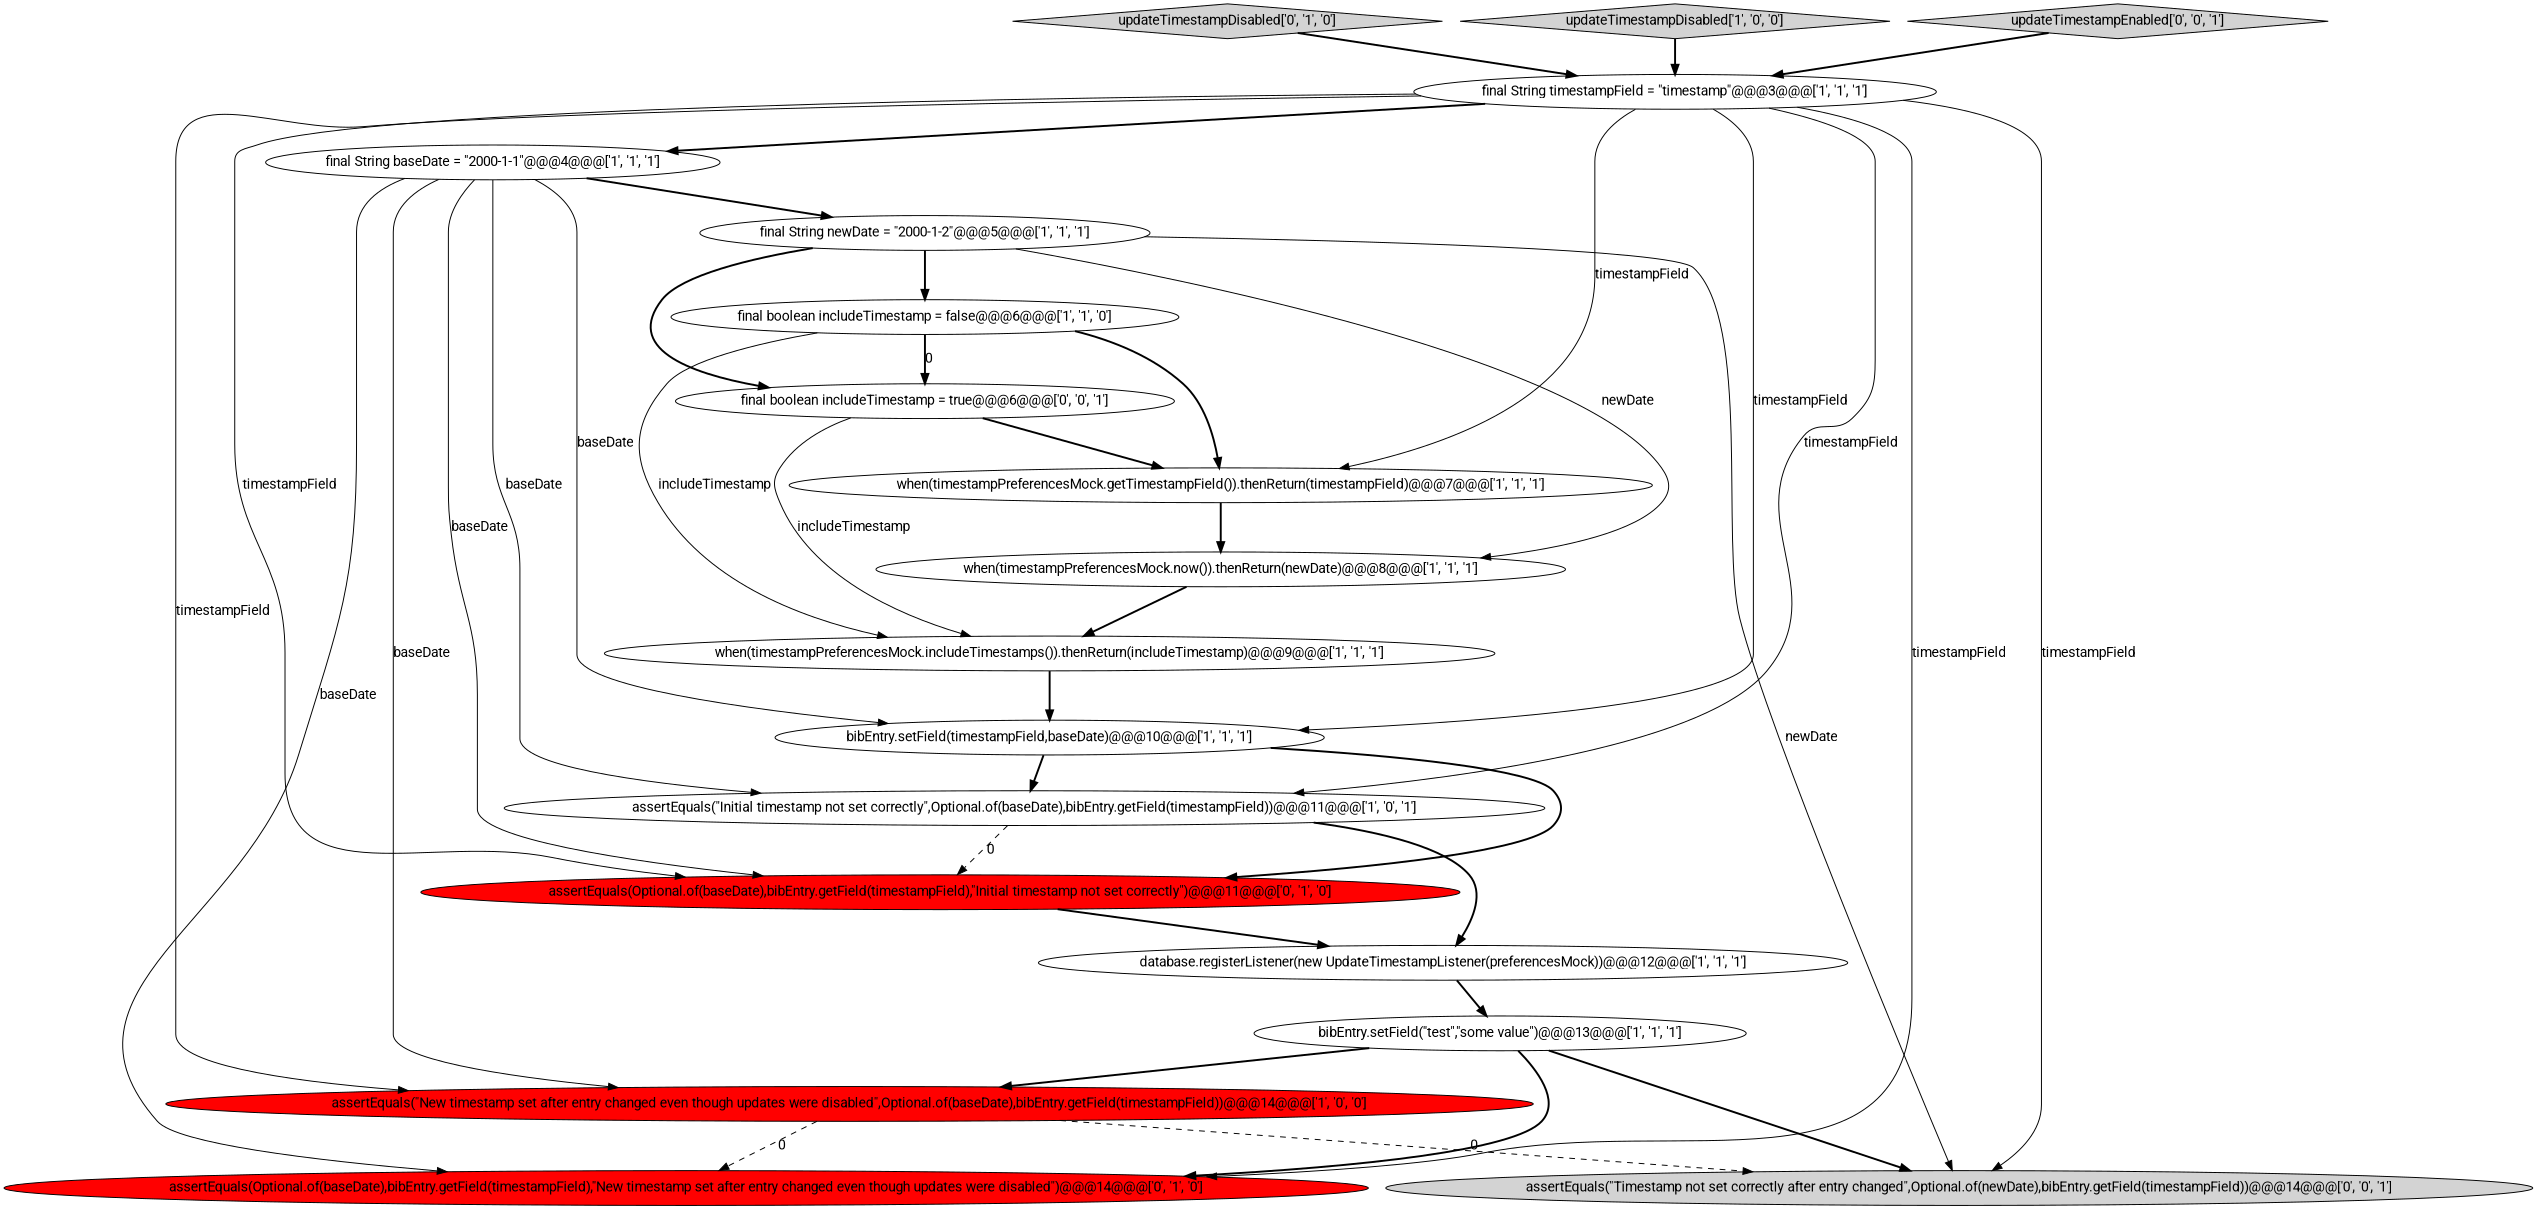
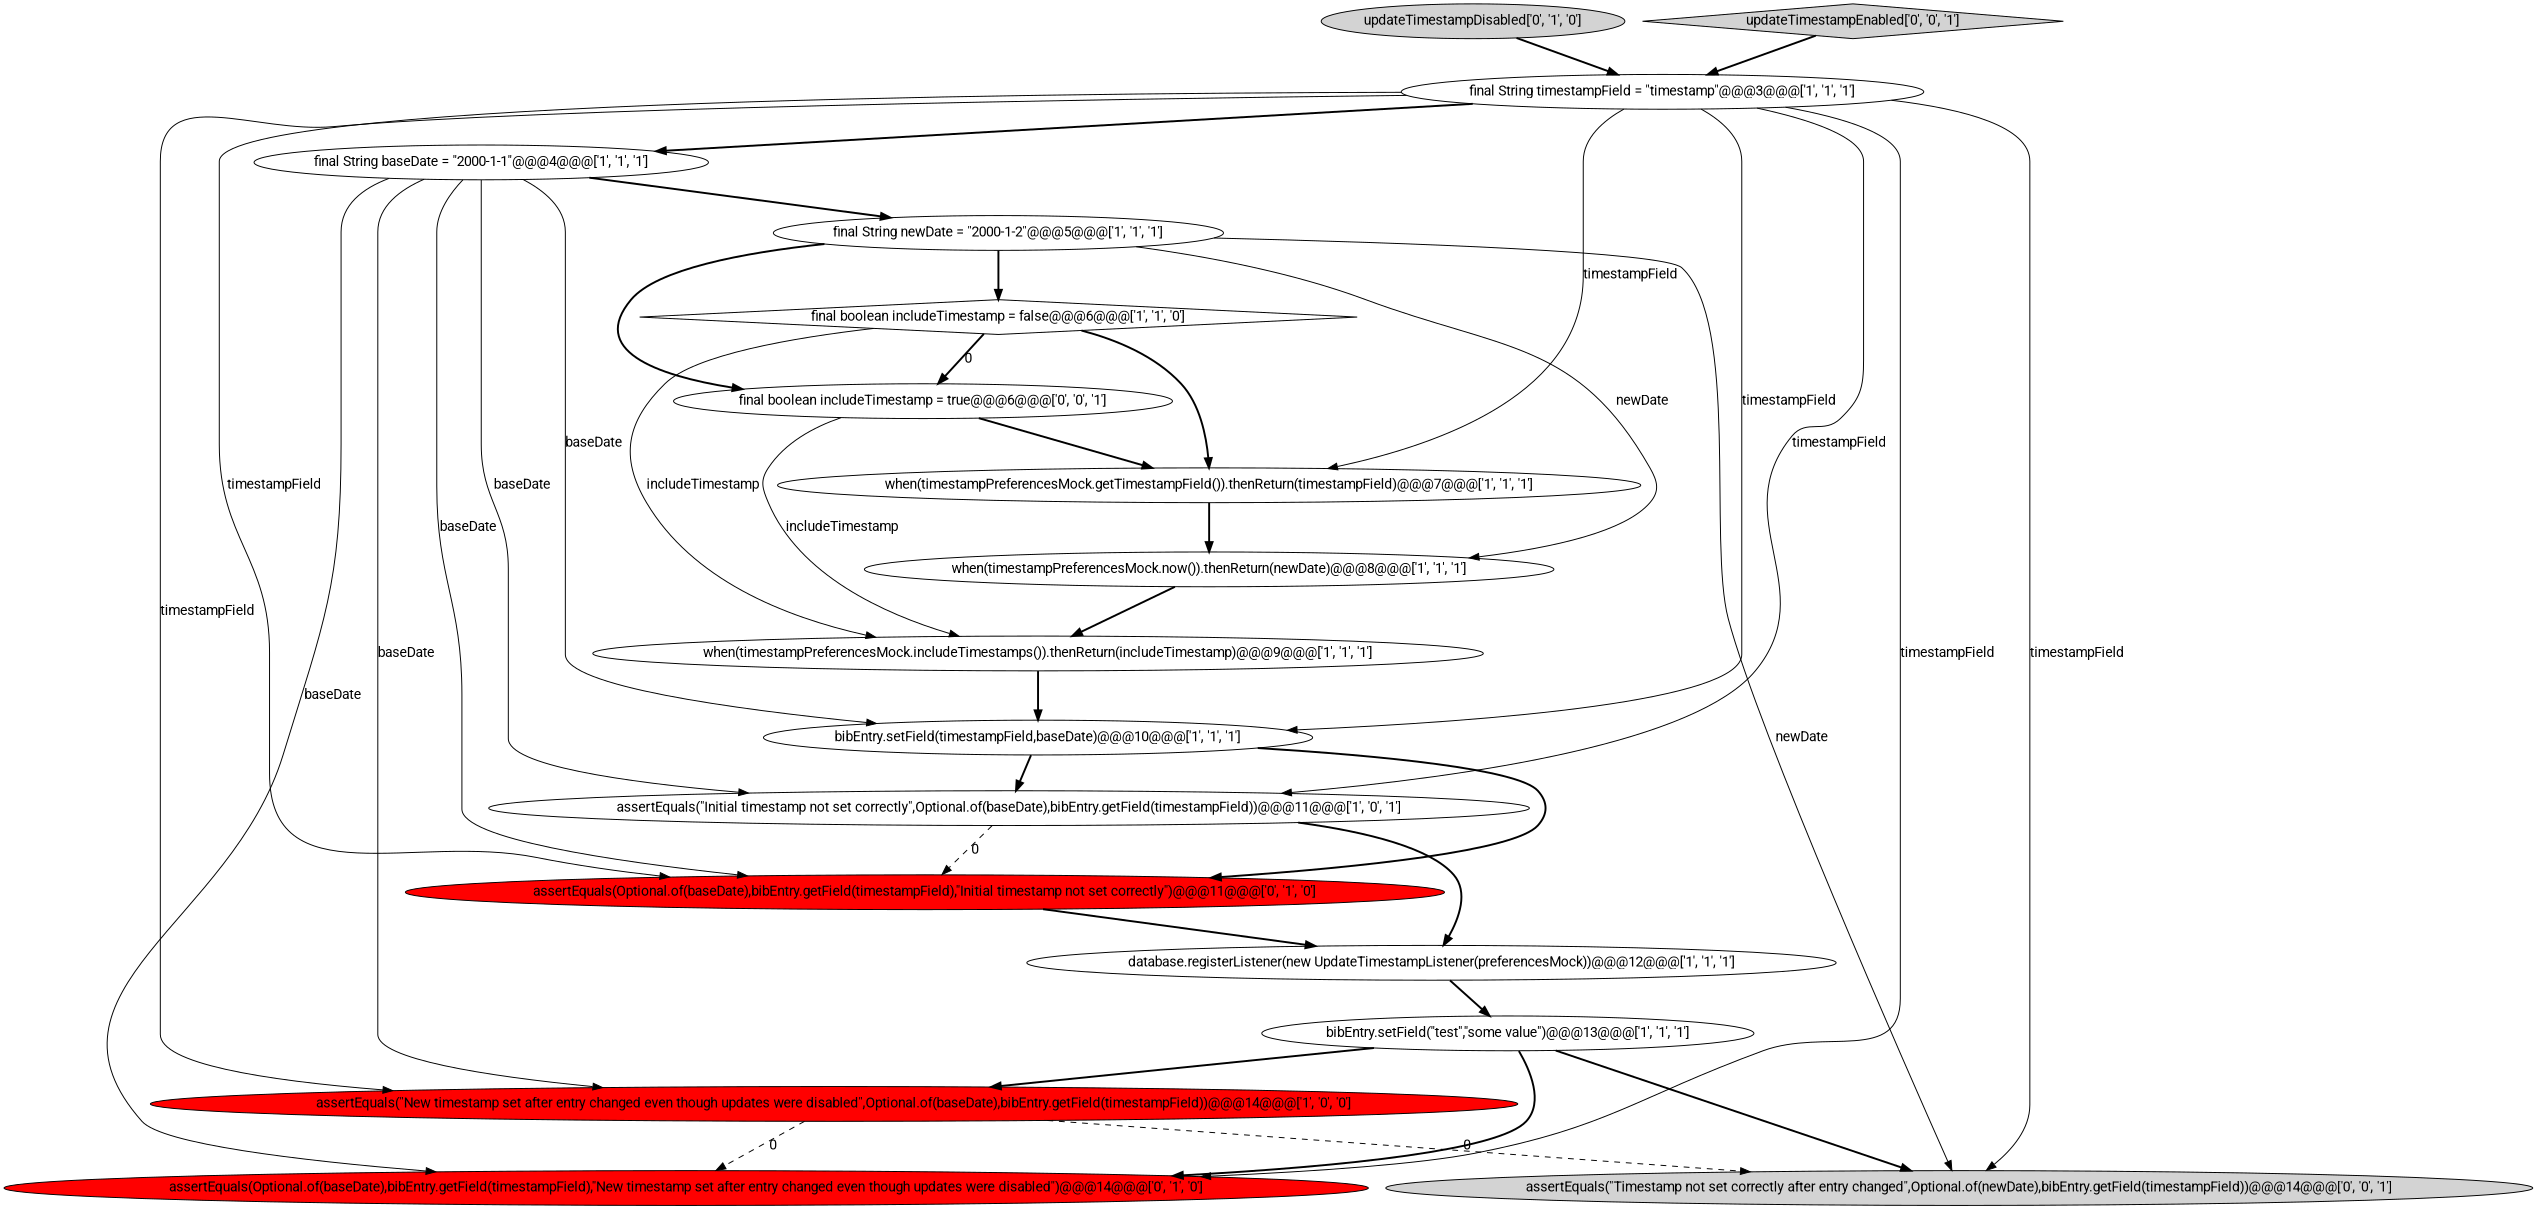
(1227, 21) -> (1473, 21)
(1675, 21) -> none
(925, 317) -> (998, 317)
